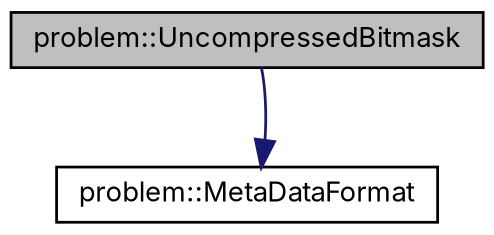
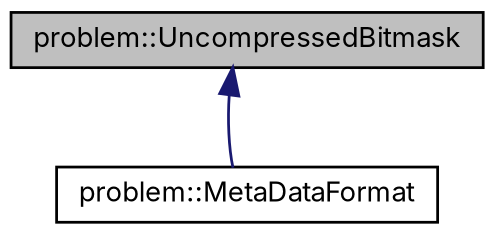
(265, 104) -> (229, 131)
